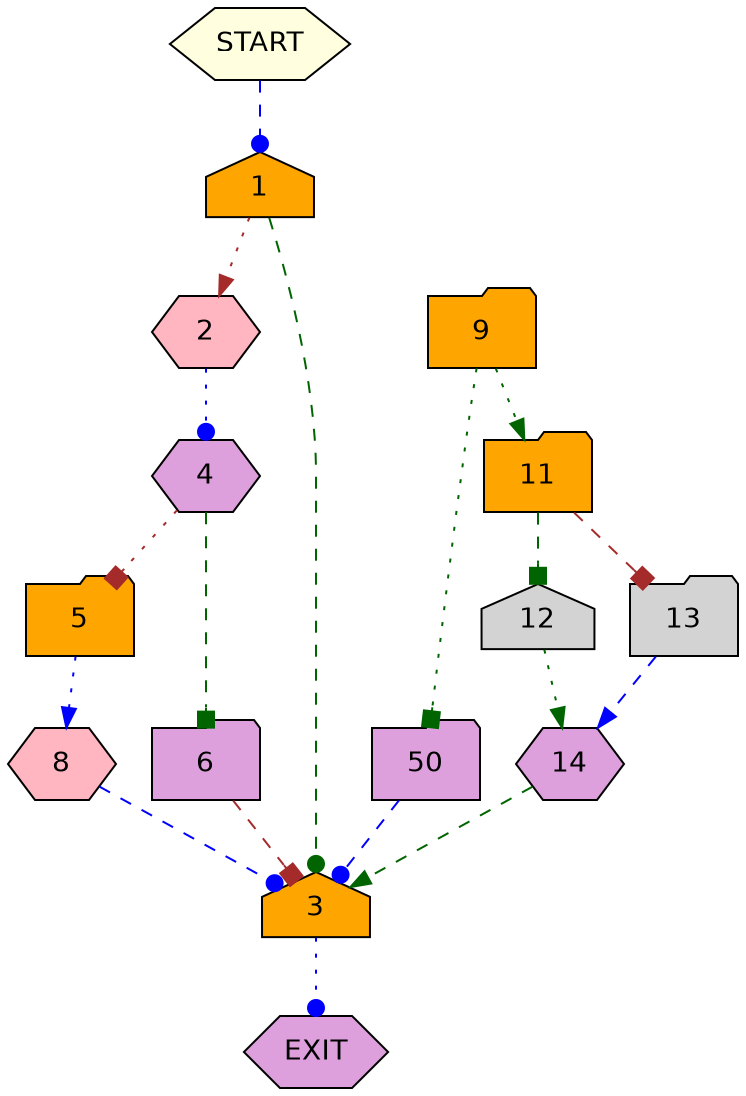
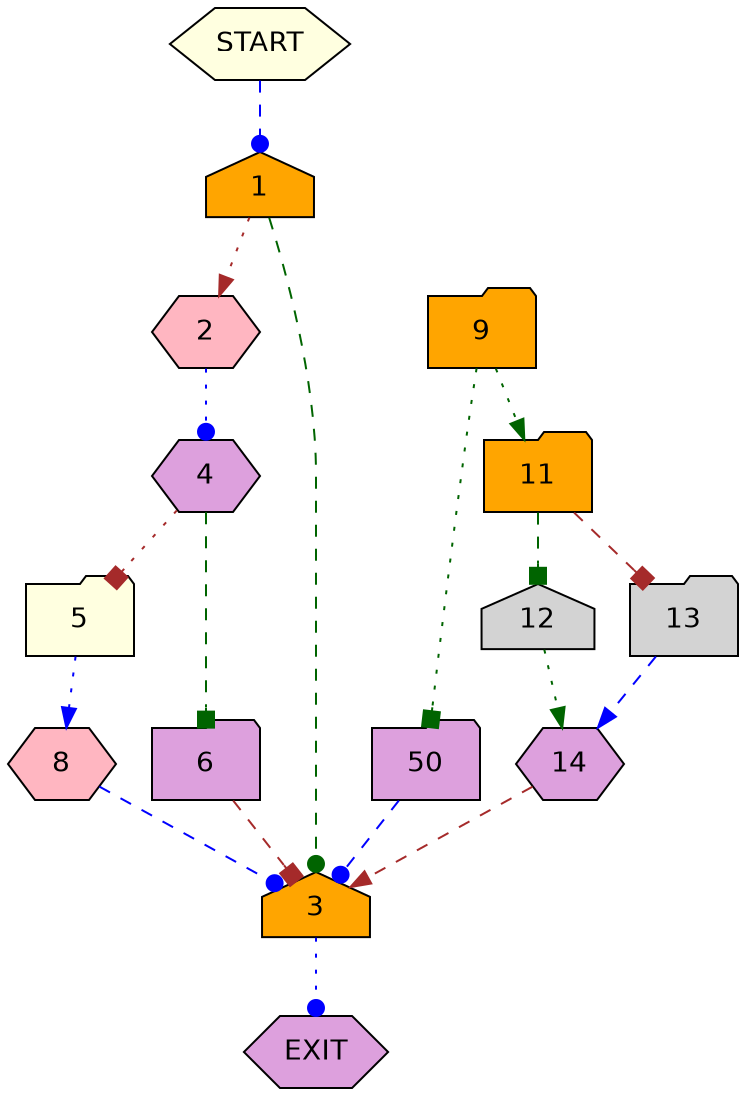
(80, 620) -> (80, 620)
(451, 832) -> (451, 832)
